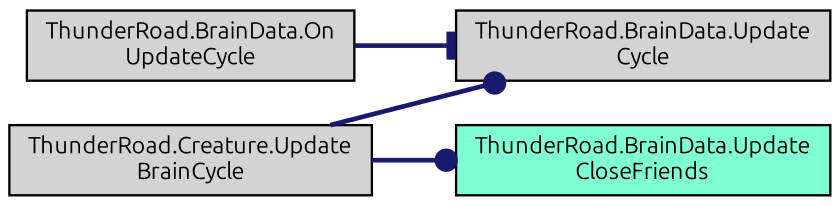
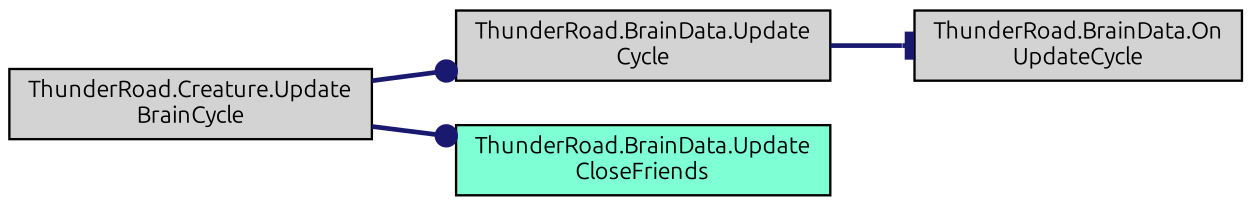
(399, 46) -> (866, 46)
